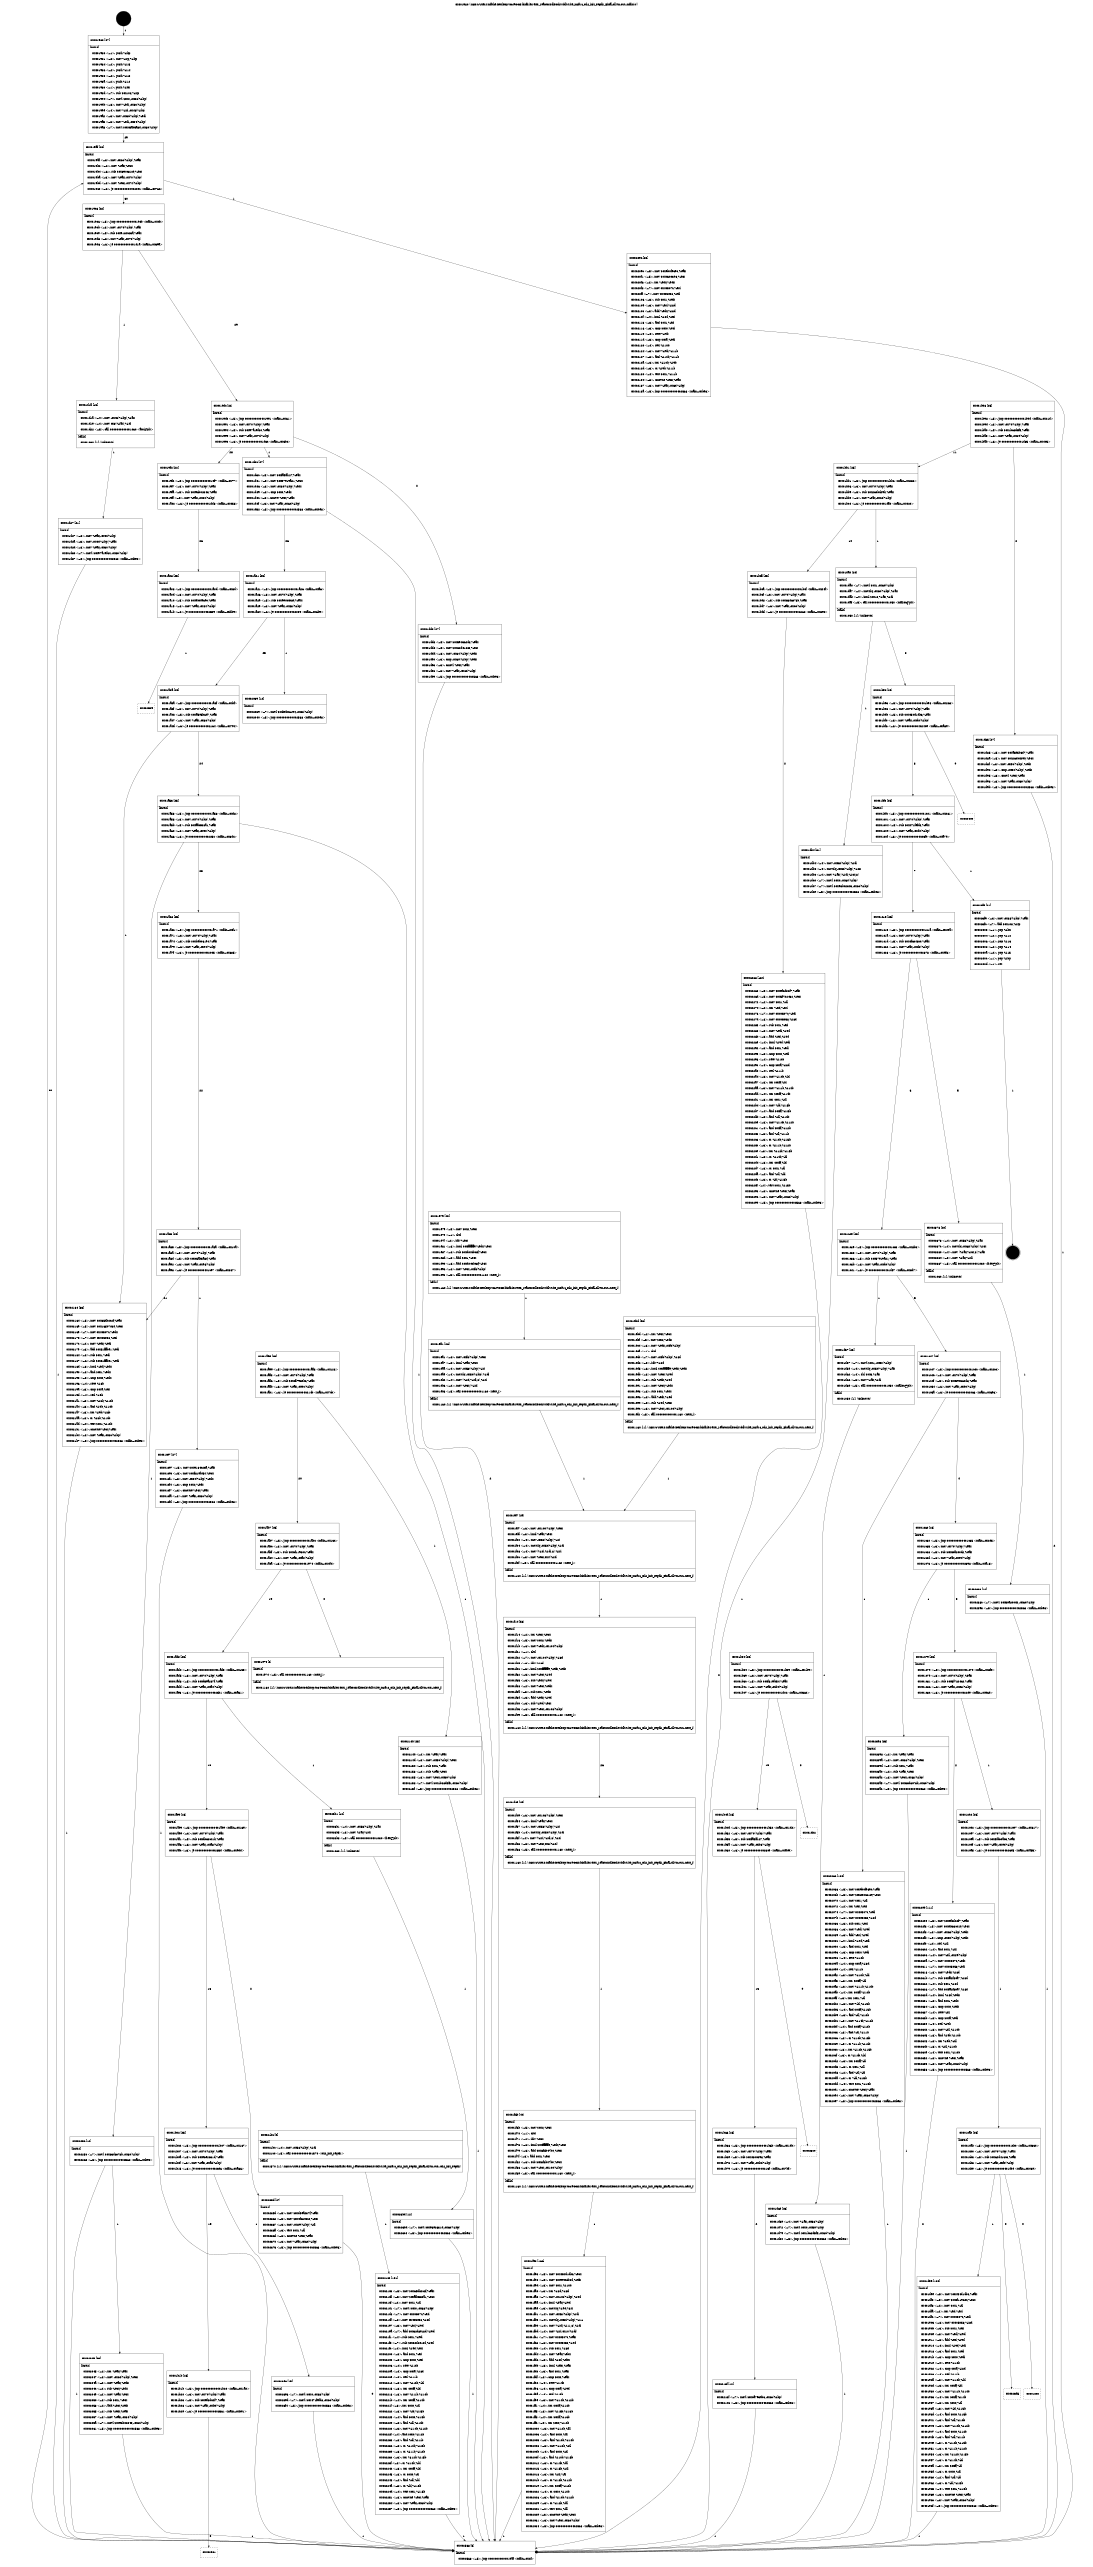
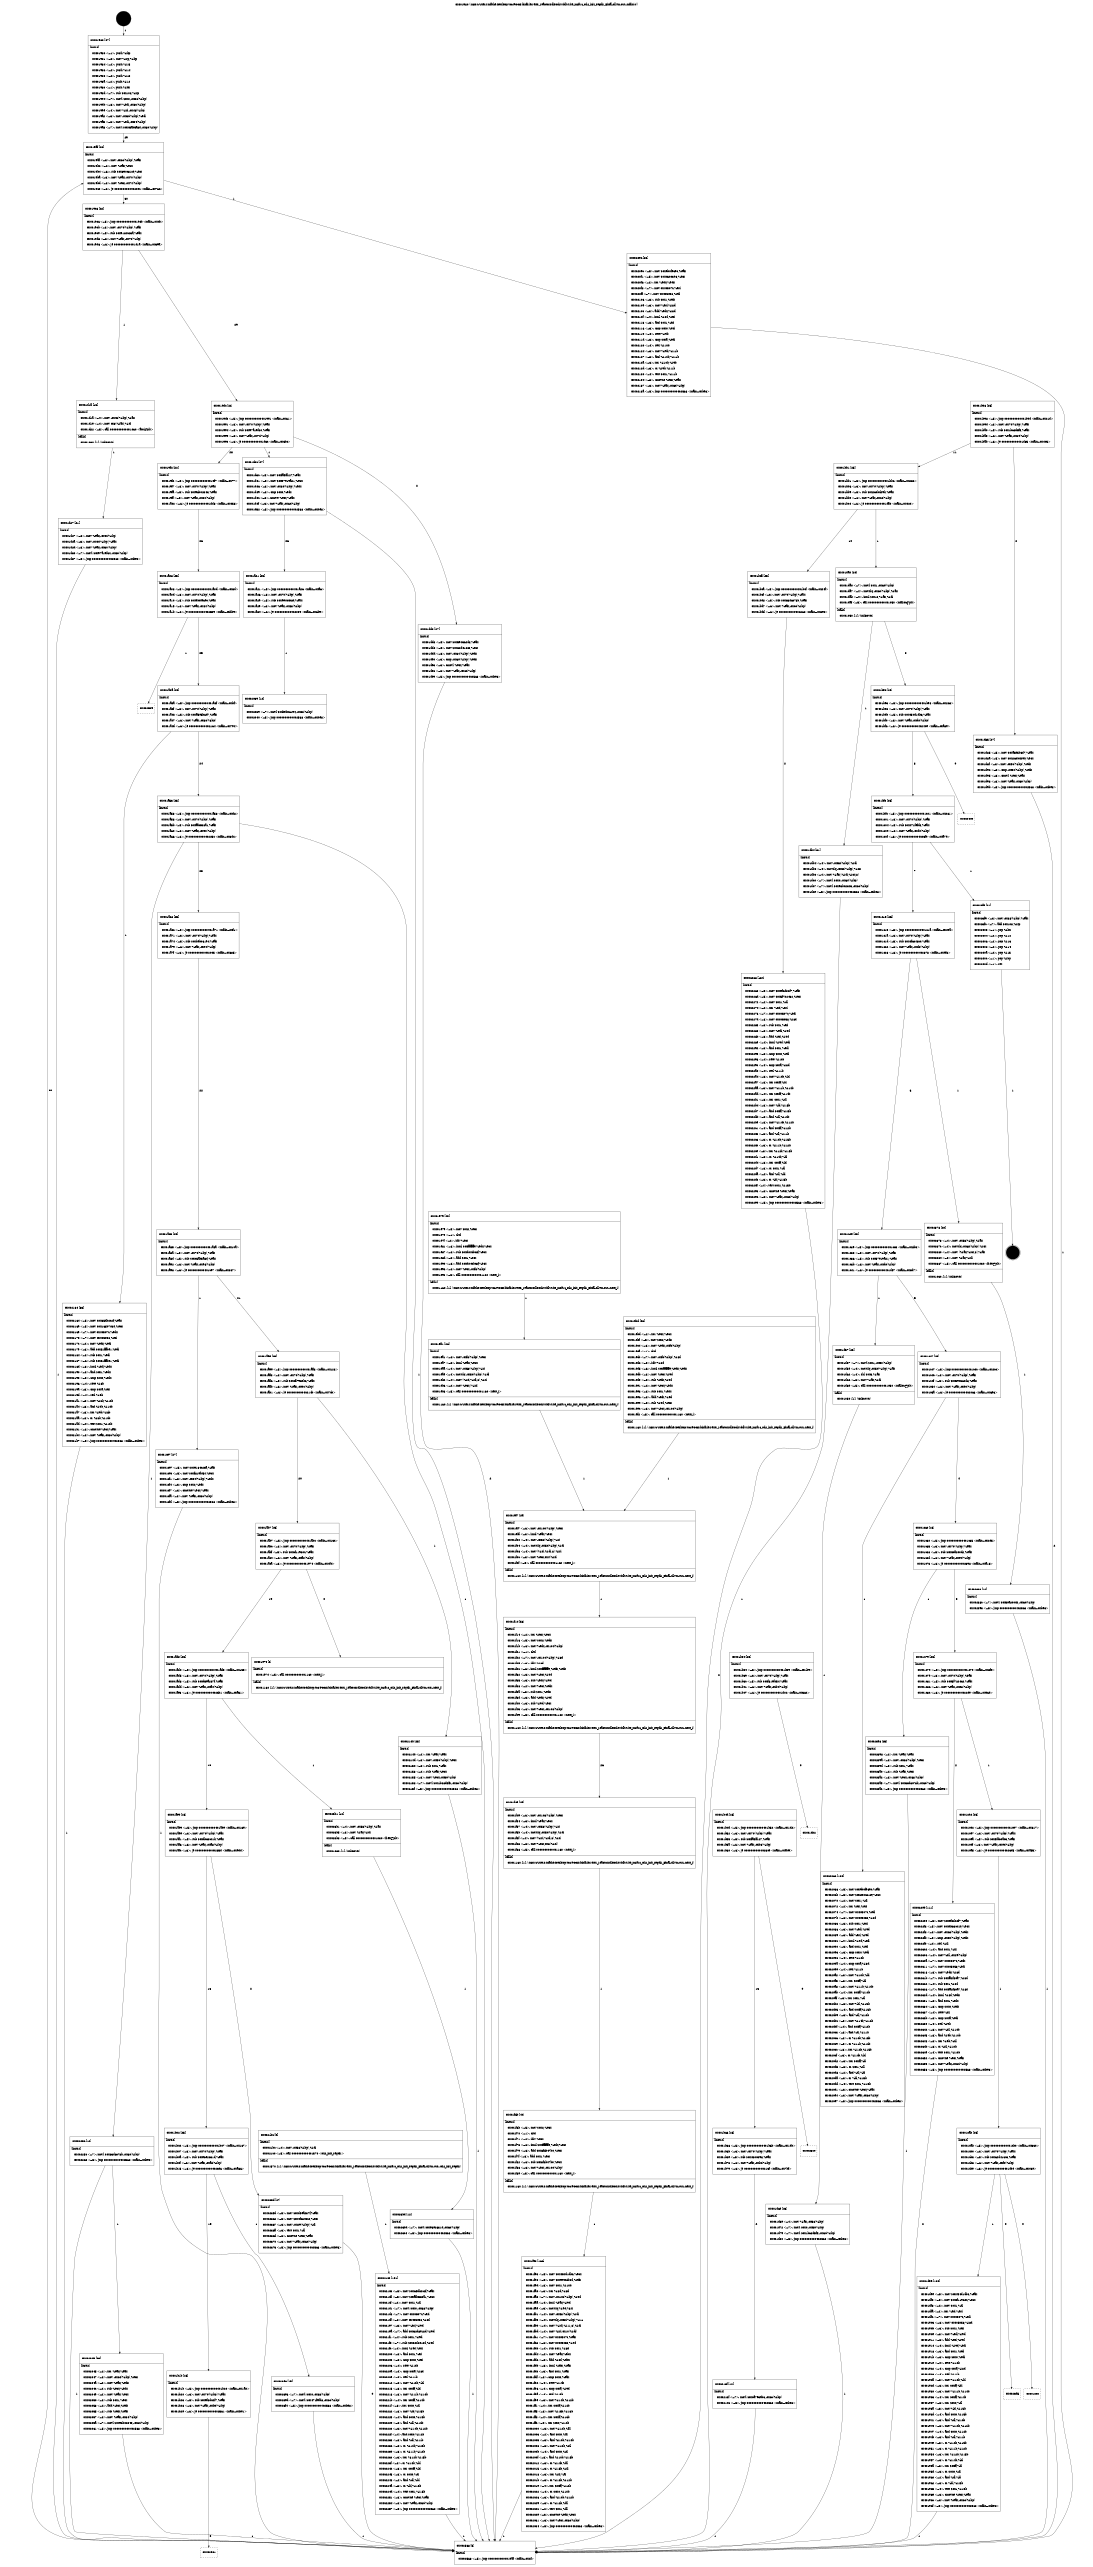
(242, 651) -> (198, 650)
(957, 1091) -> (957, 1091)
(164, 1297) -> (247, 1313)
(763, 1753) -> none
(871, 2476) -> none
